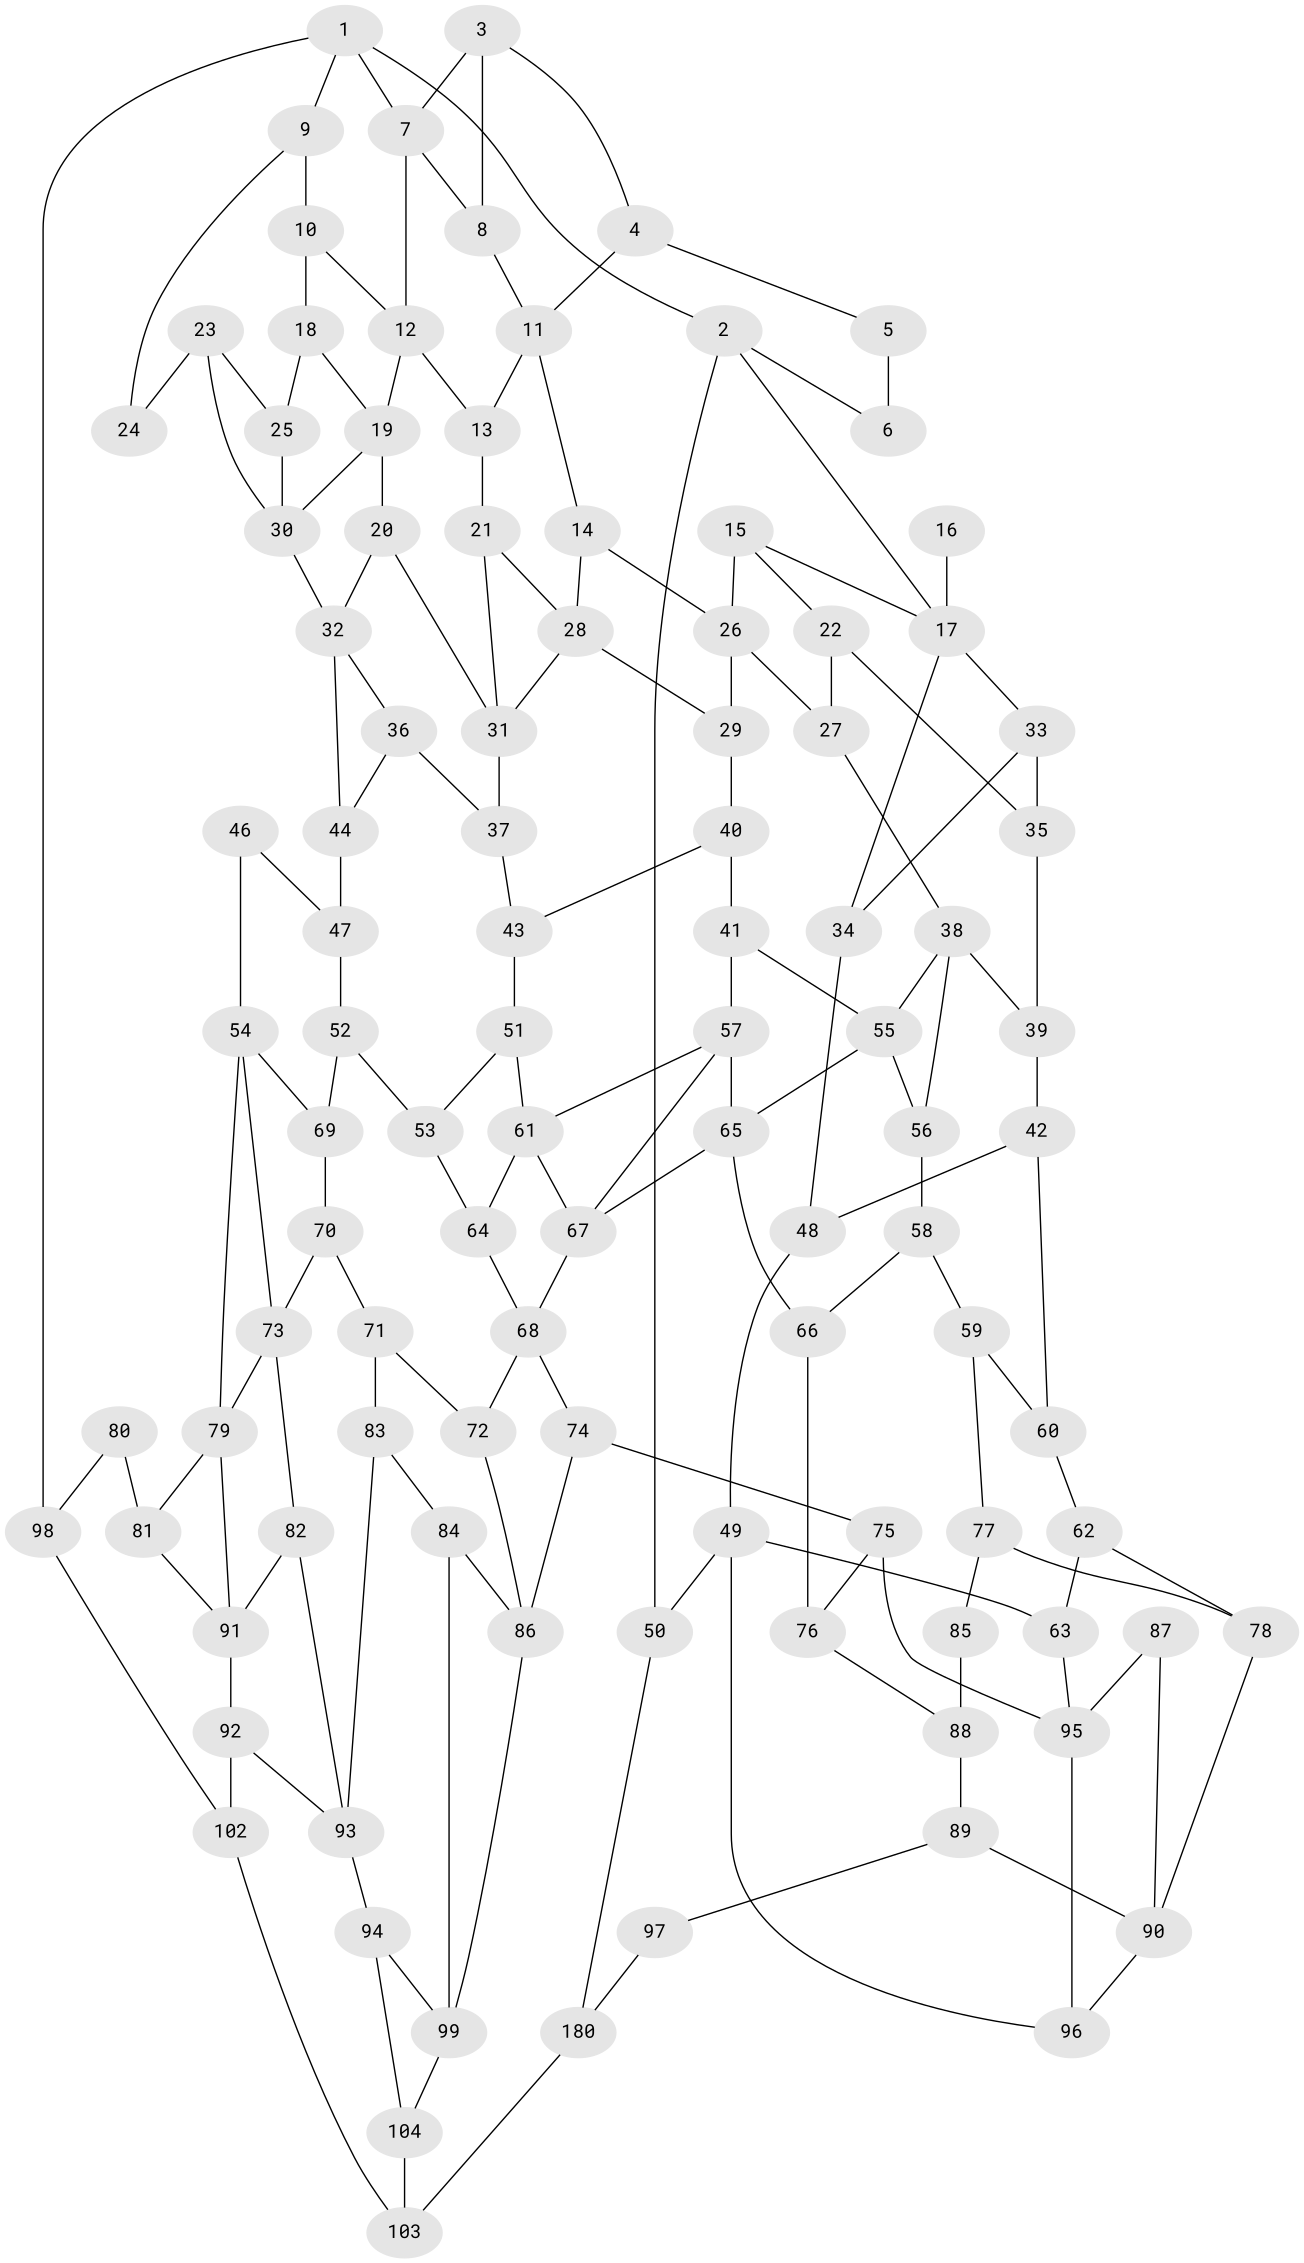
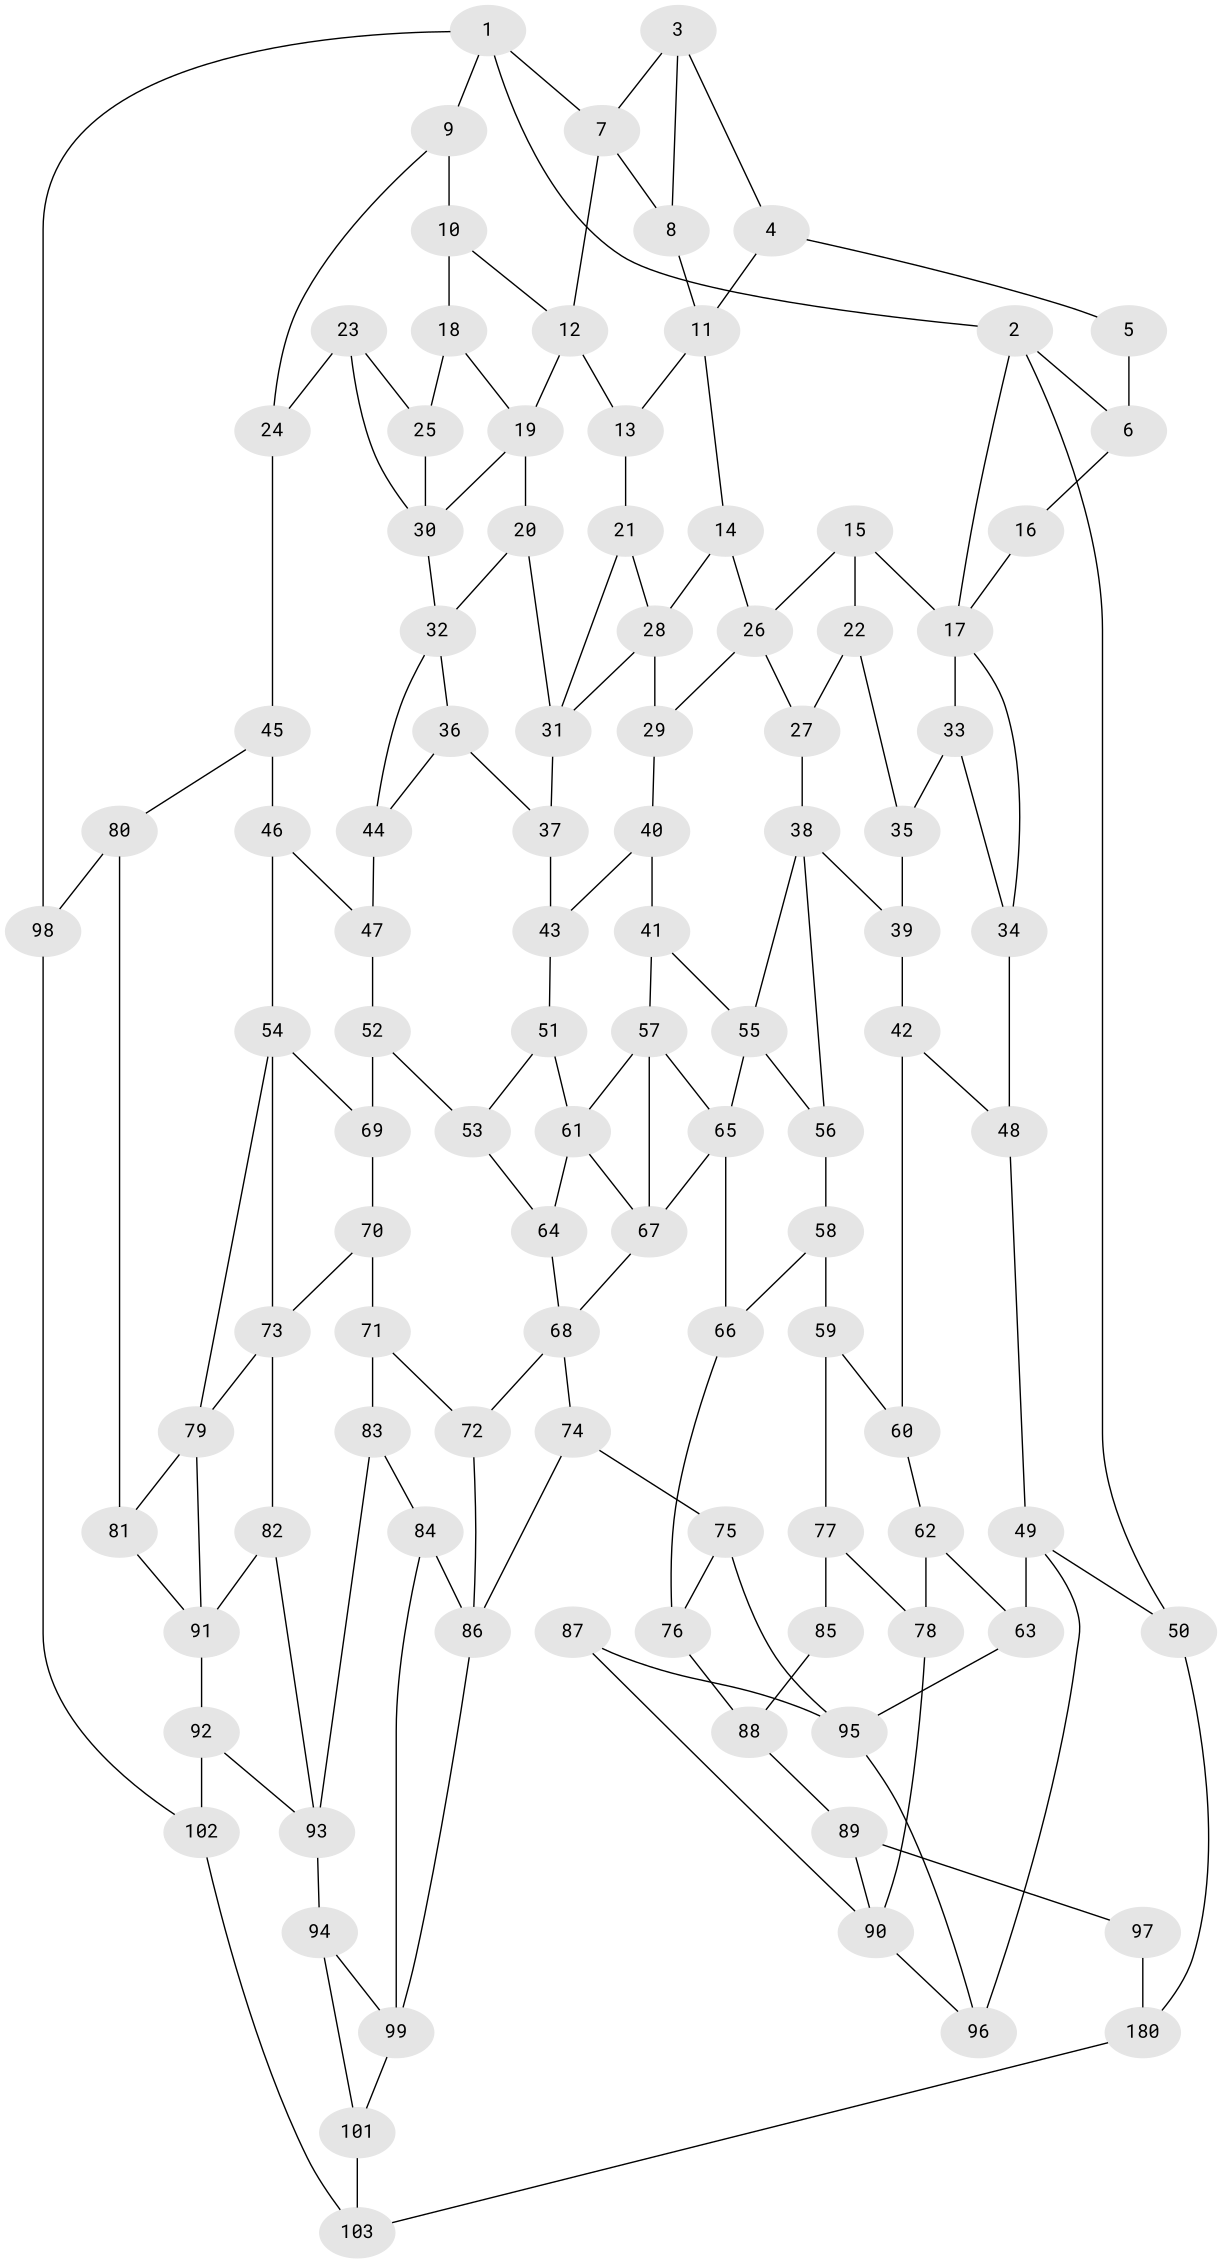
none -> (1084, 475)
none -> (272, 731)
(405, 2133) -> (357, 2133)
